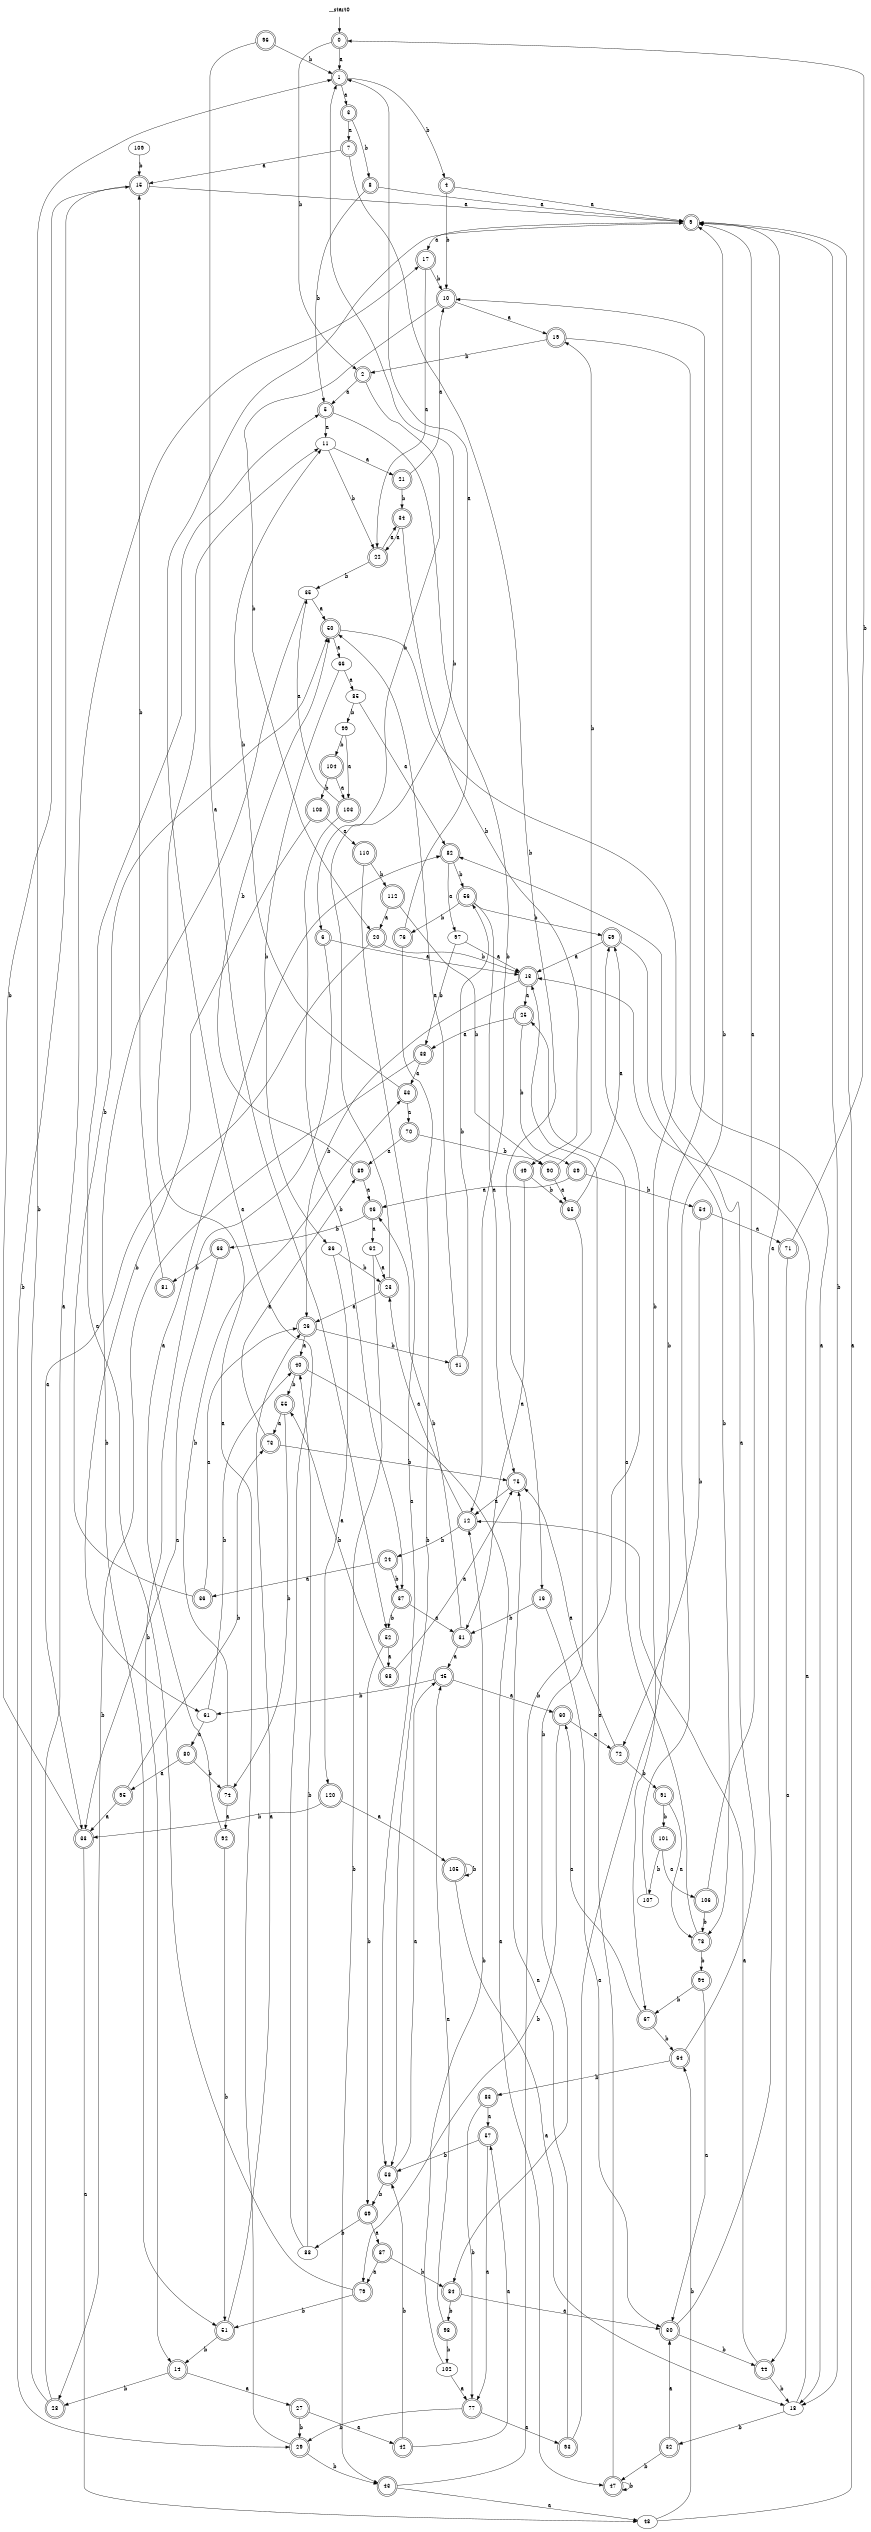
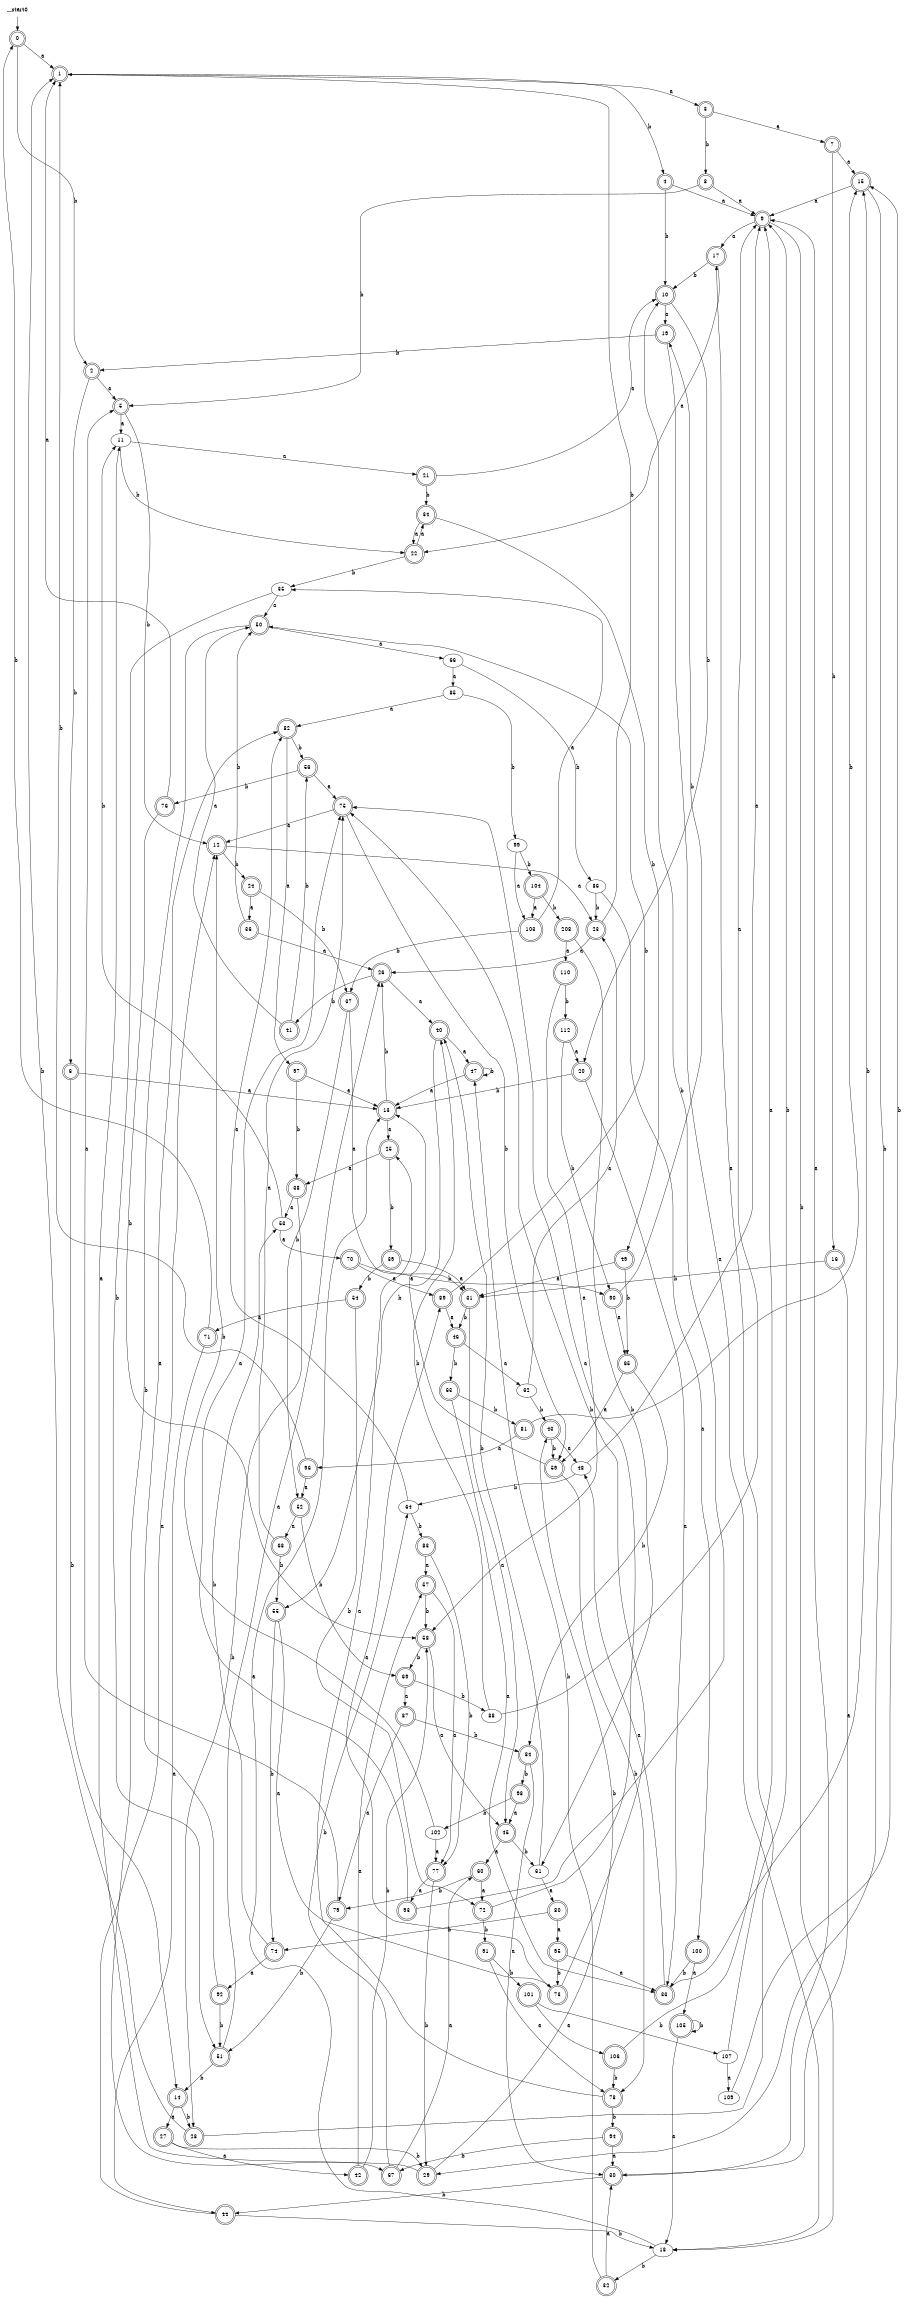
(318, 810) -> (567, 930)
(532, 920) -> (505, 1119)
(458, 938) -> (297, 1072)
(407, 1093) -> (283, 1224)
(478, 1188) -> (433, 1267)
none -> (421, 1461)
(331, 1796) -> (697, 1952)
(680, 2058) -> (409, 1507)
none -> (728, 2076)
